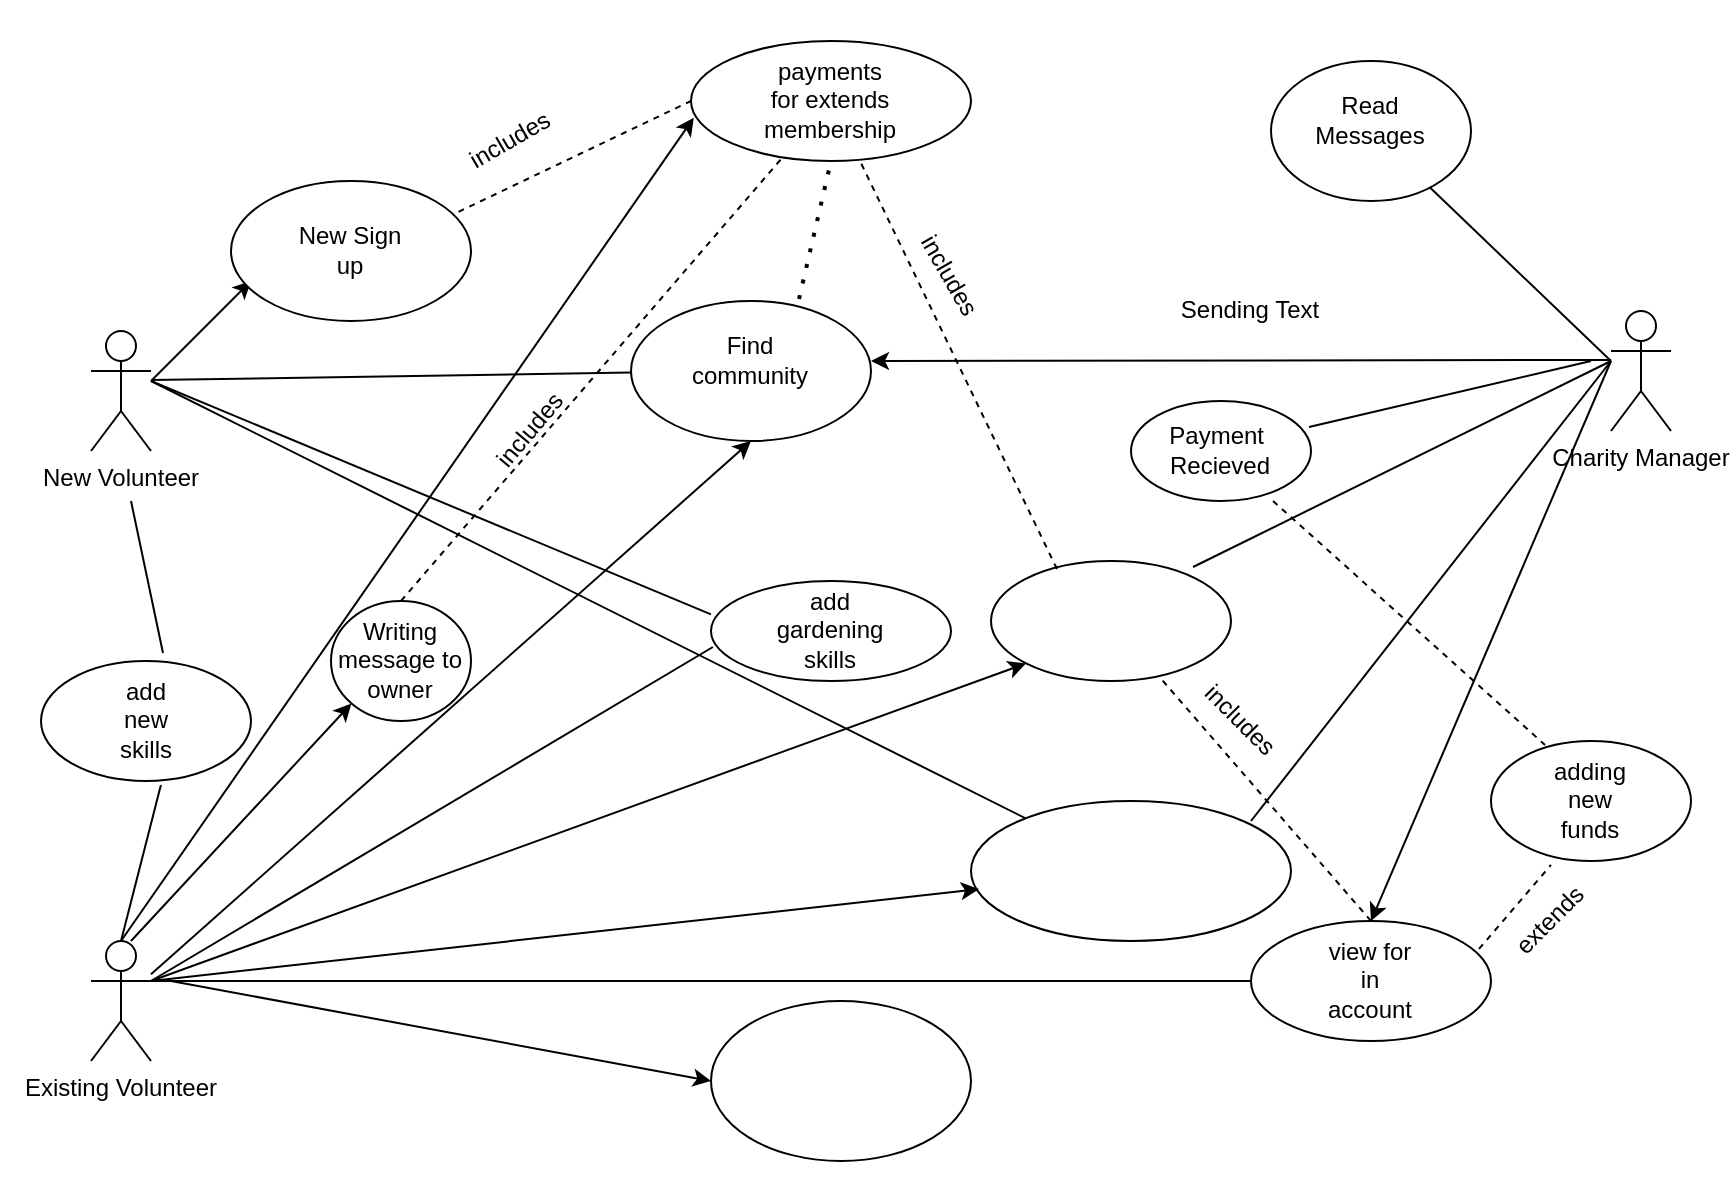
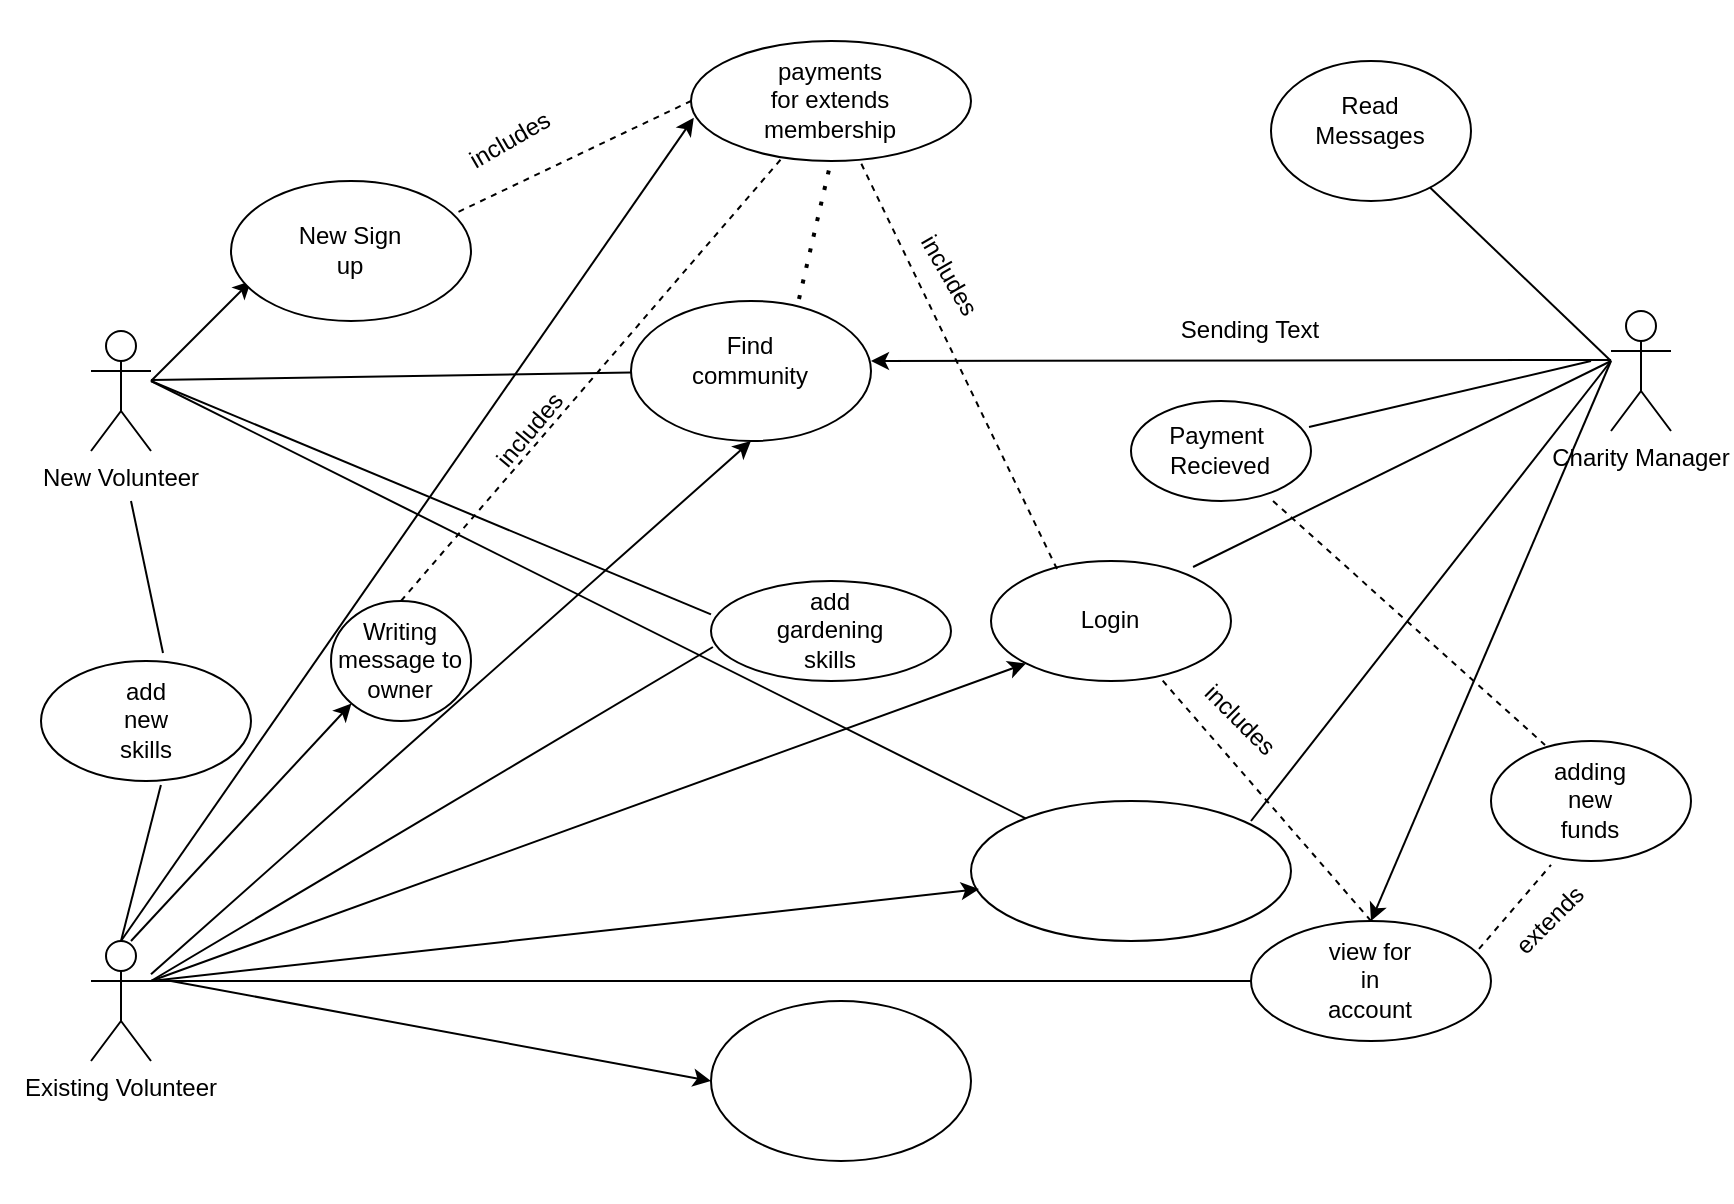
(1251, 311) -> (1251, 331)
none -> (1111, 621)
